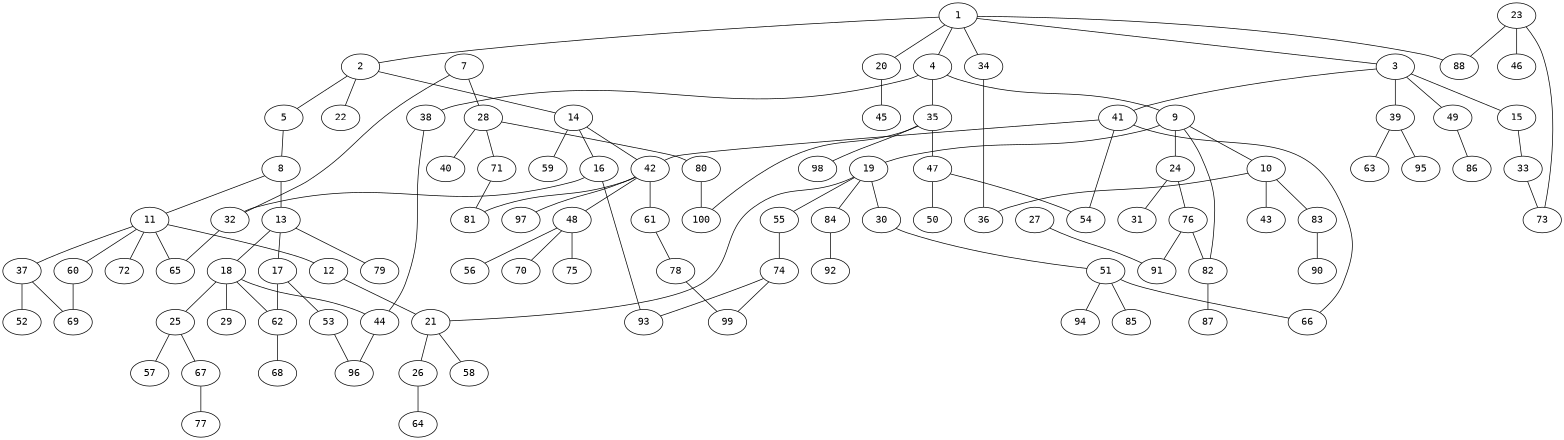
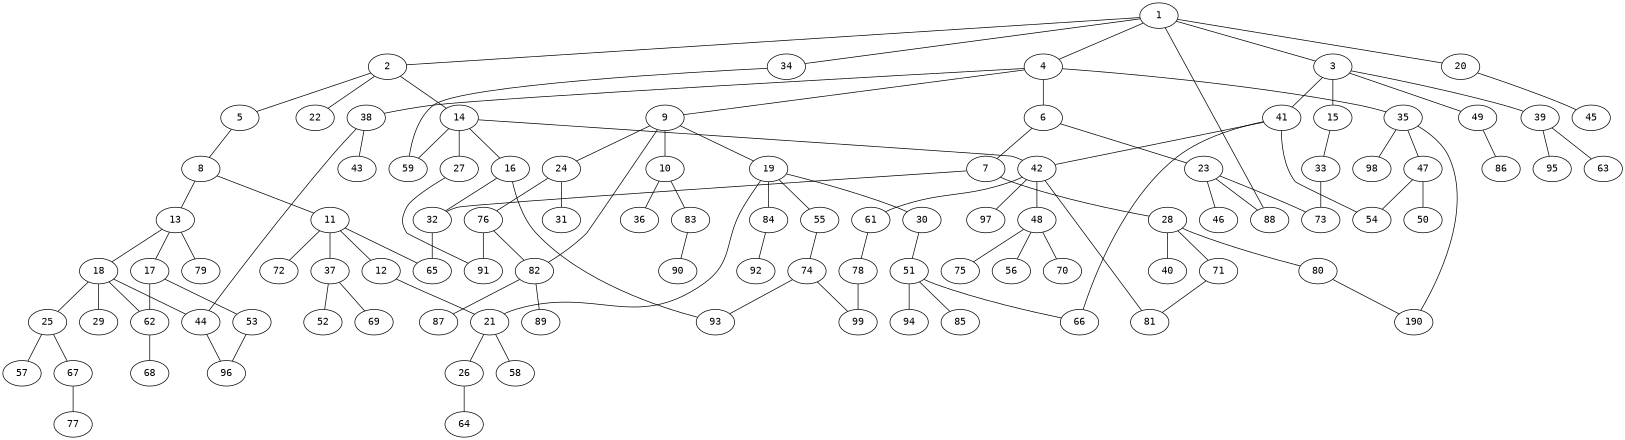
none -> (1043, 118)
(984, 140) -> (571, 82)
none -> (459, 143)
(1266, 195) -> (362, 143)
(701, 220) -> (1414, 322)
(73, 271) -> none
none -> (541, 322)
